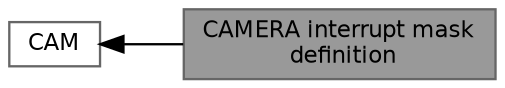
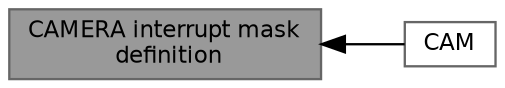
(154, 44) -> (375, 44)
